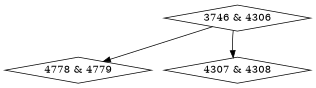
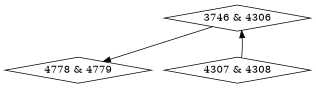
(233, 40) -> (242, 48)
